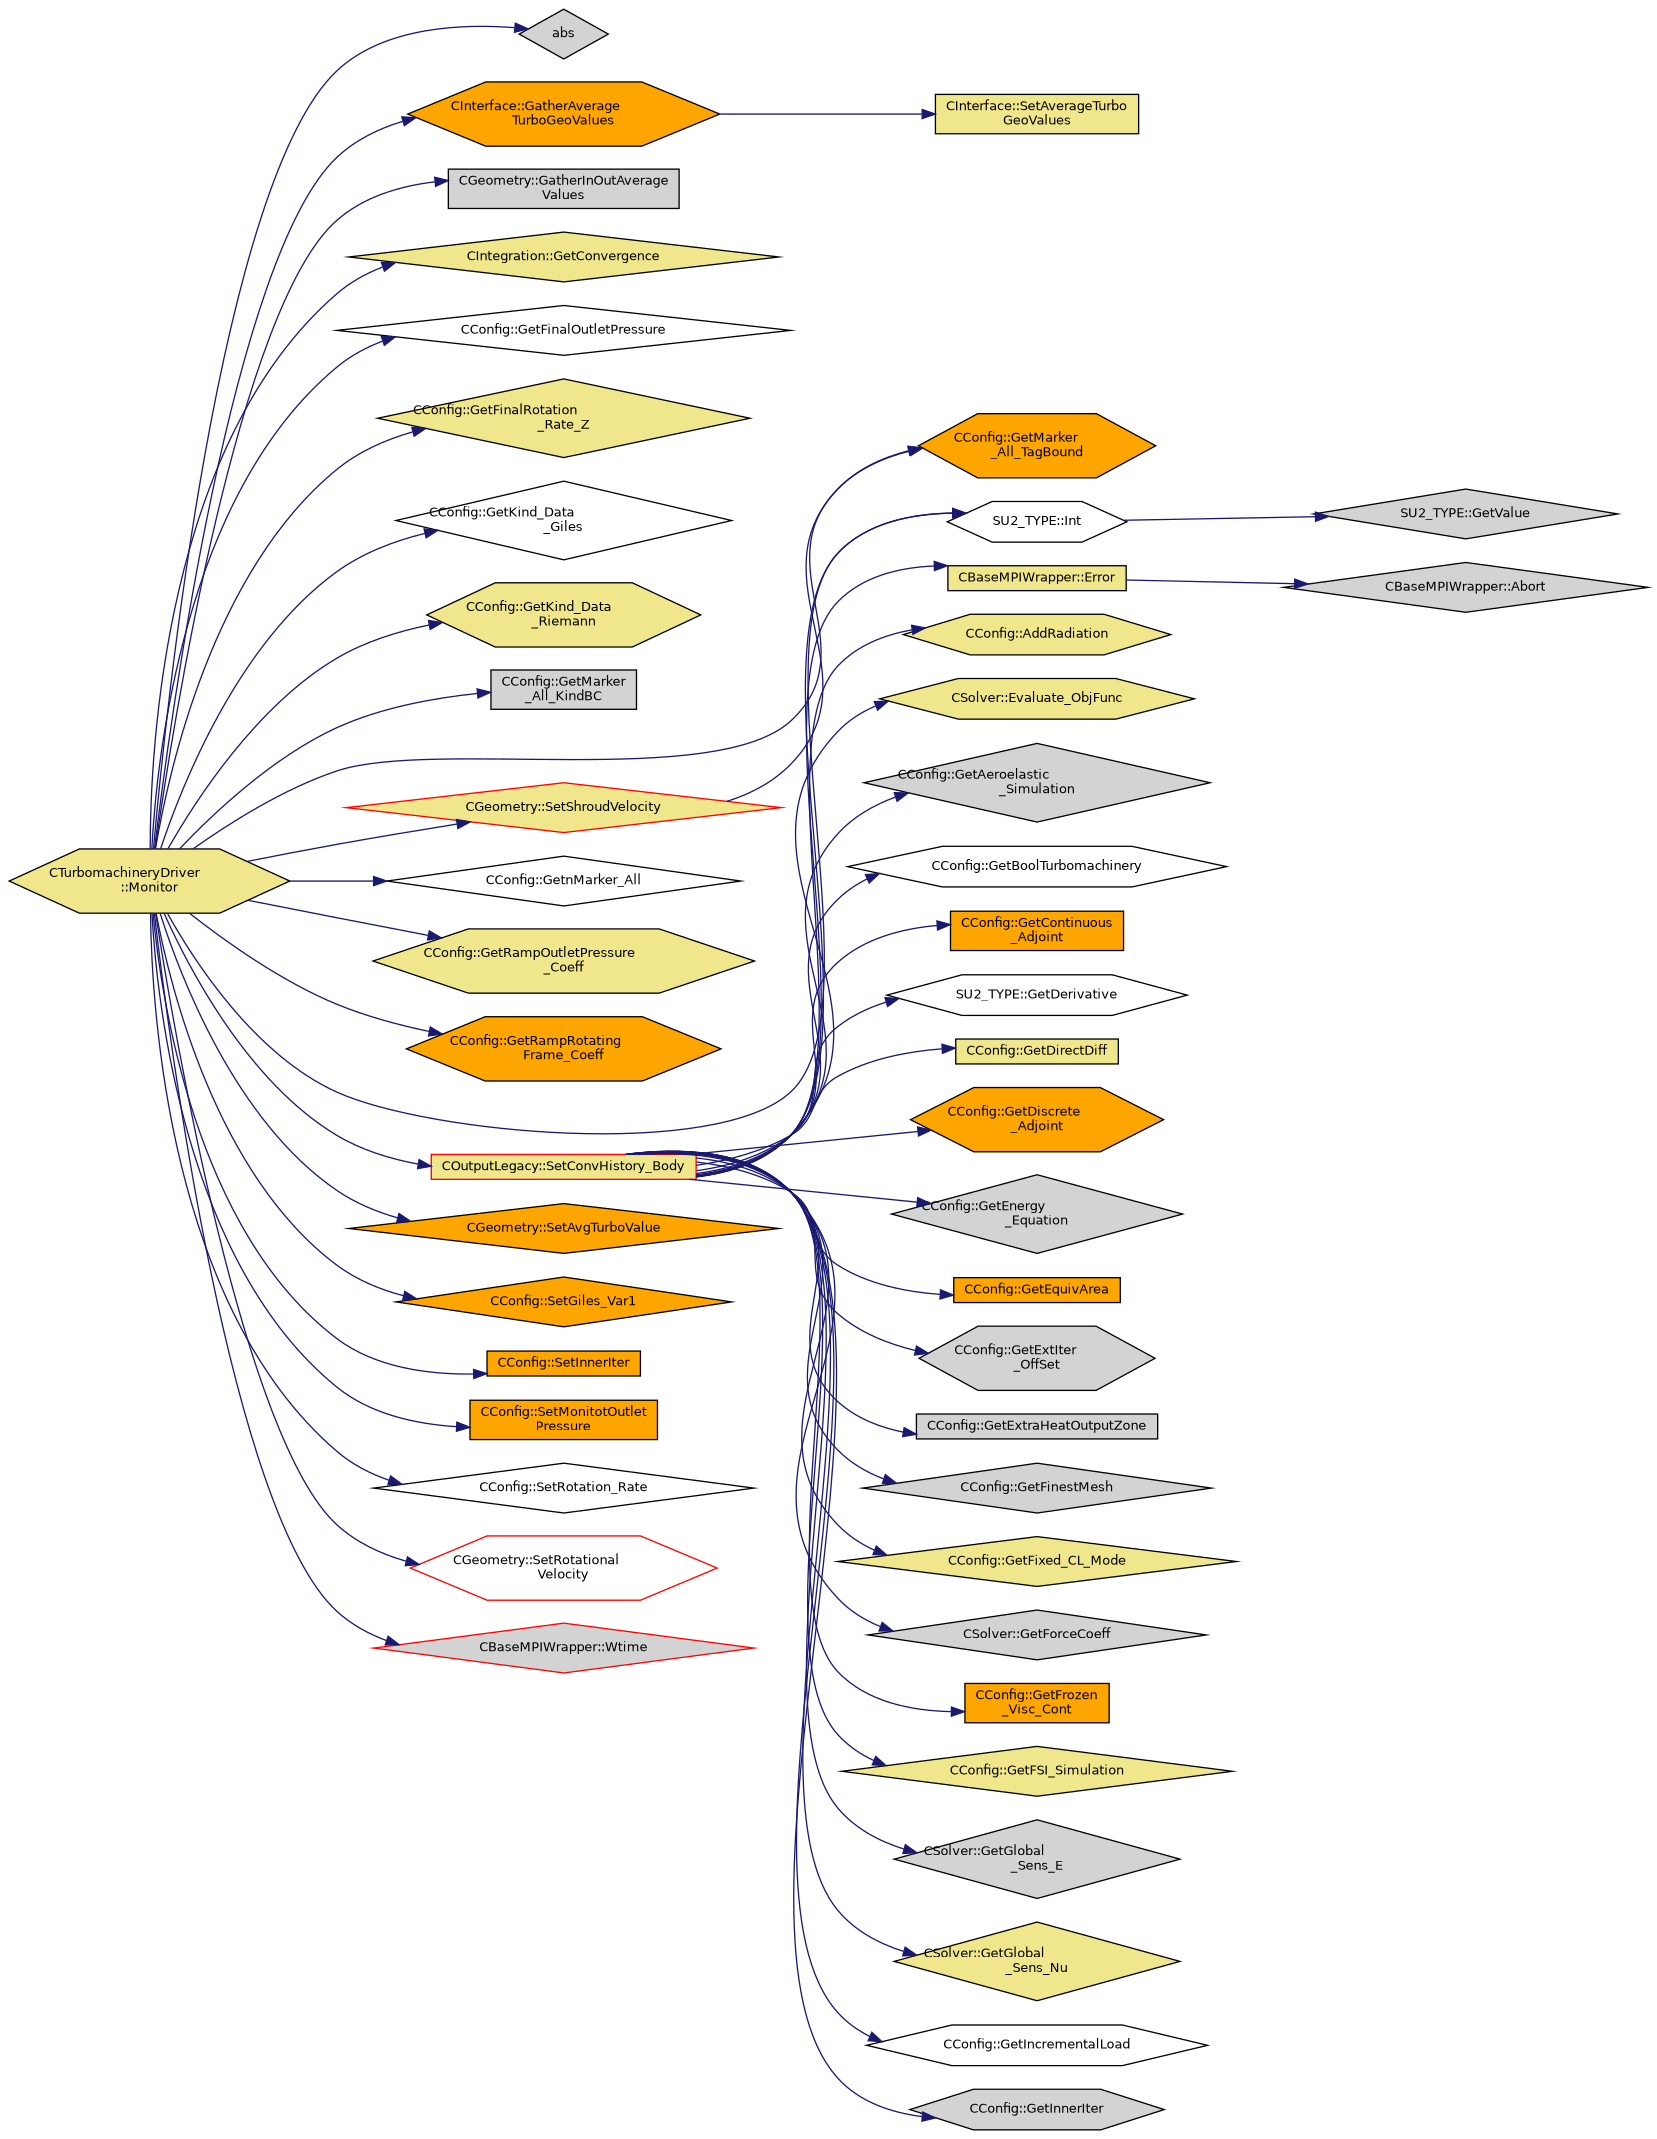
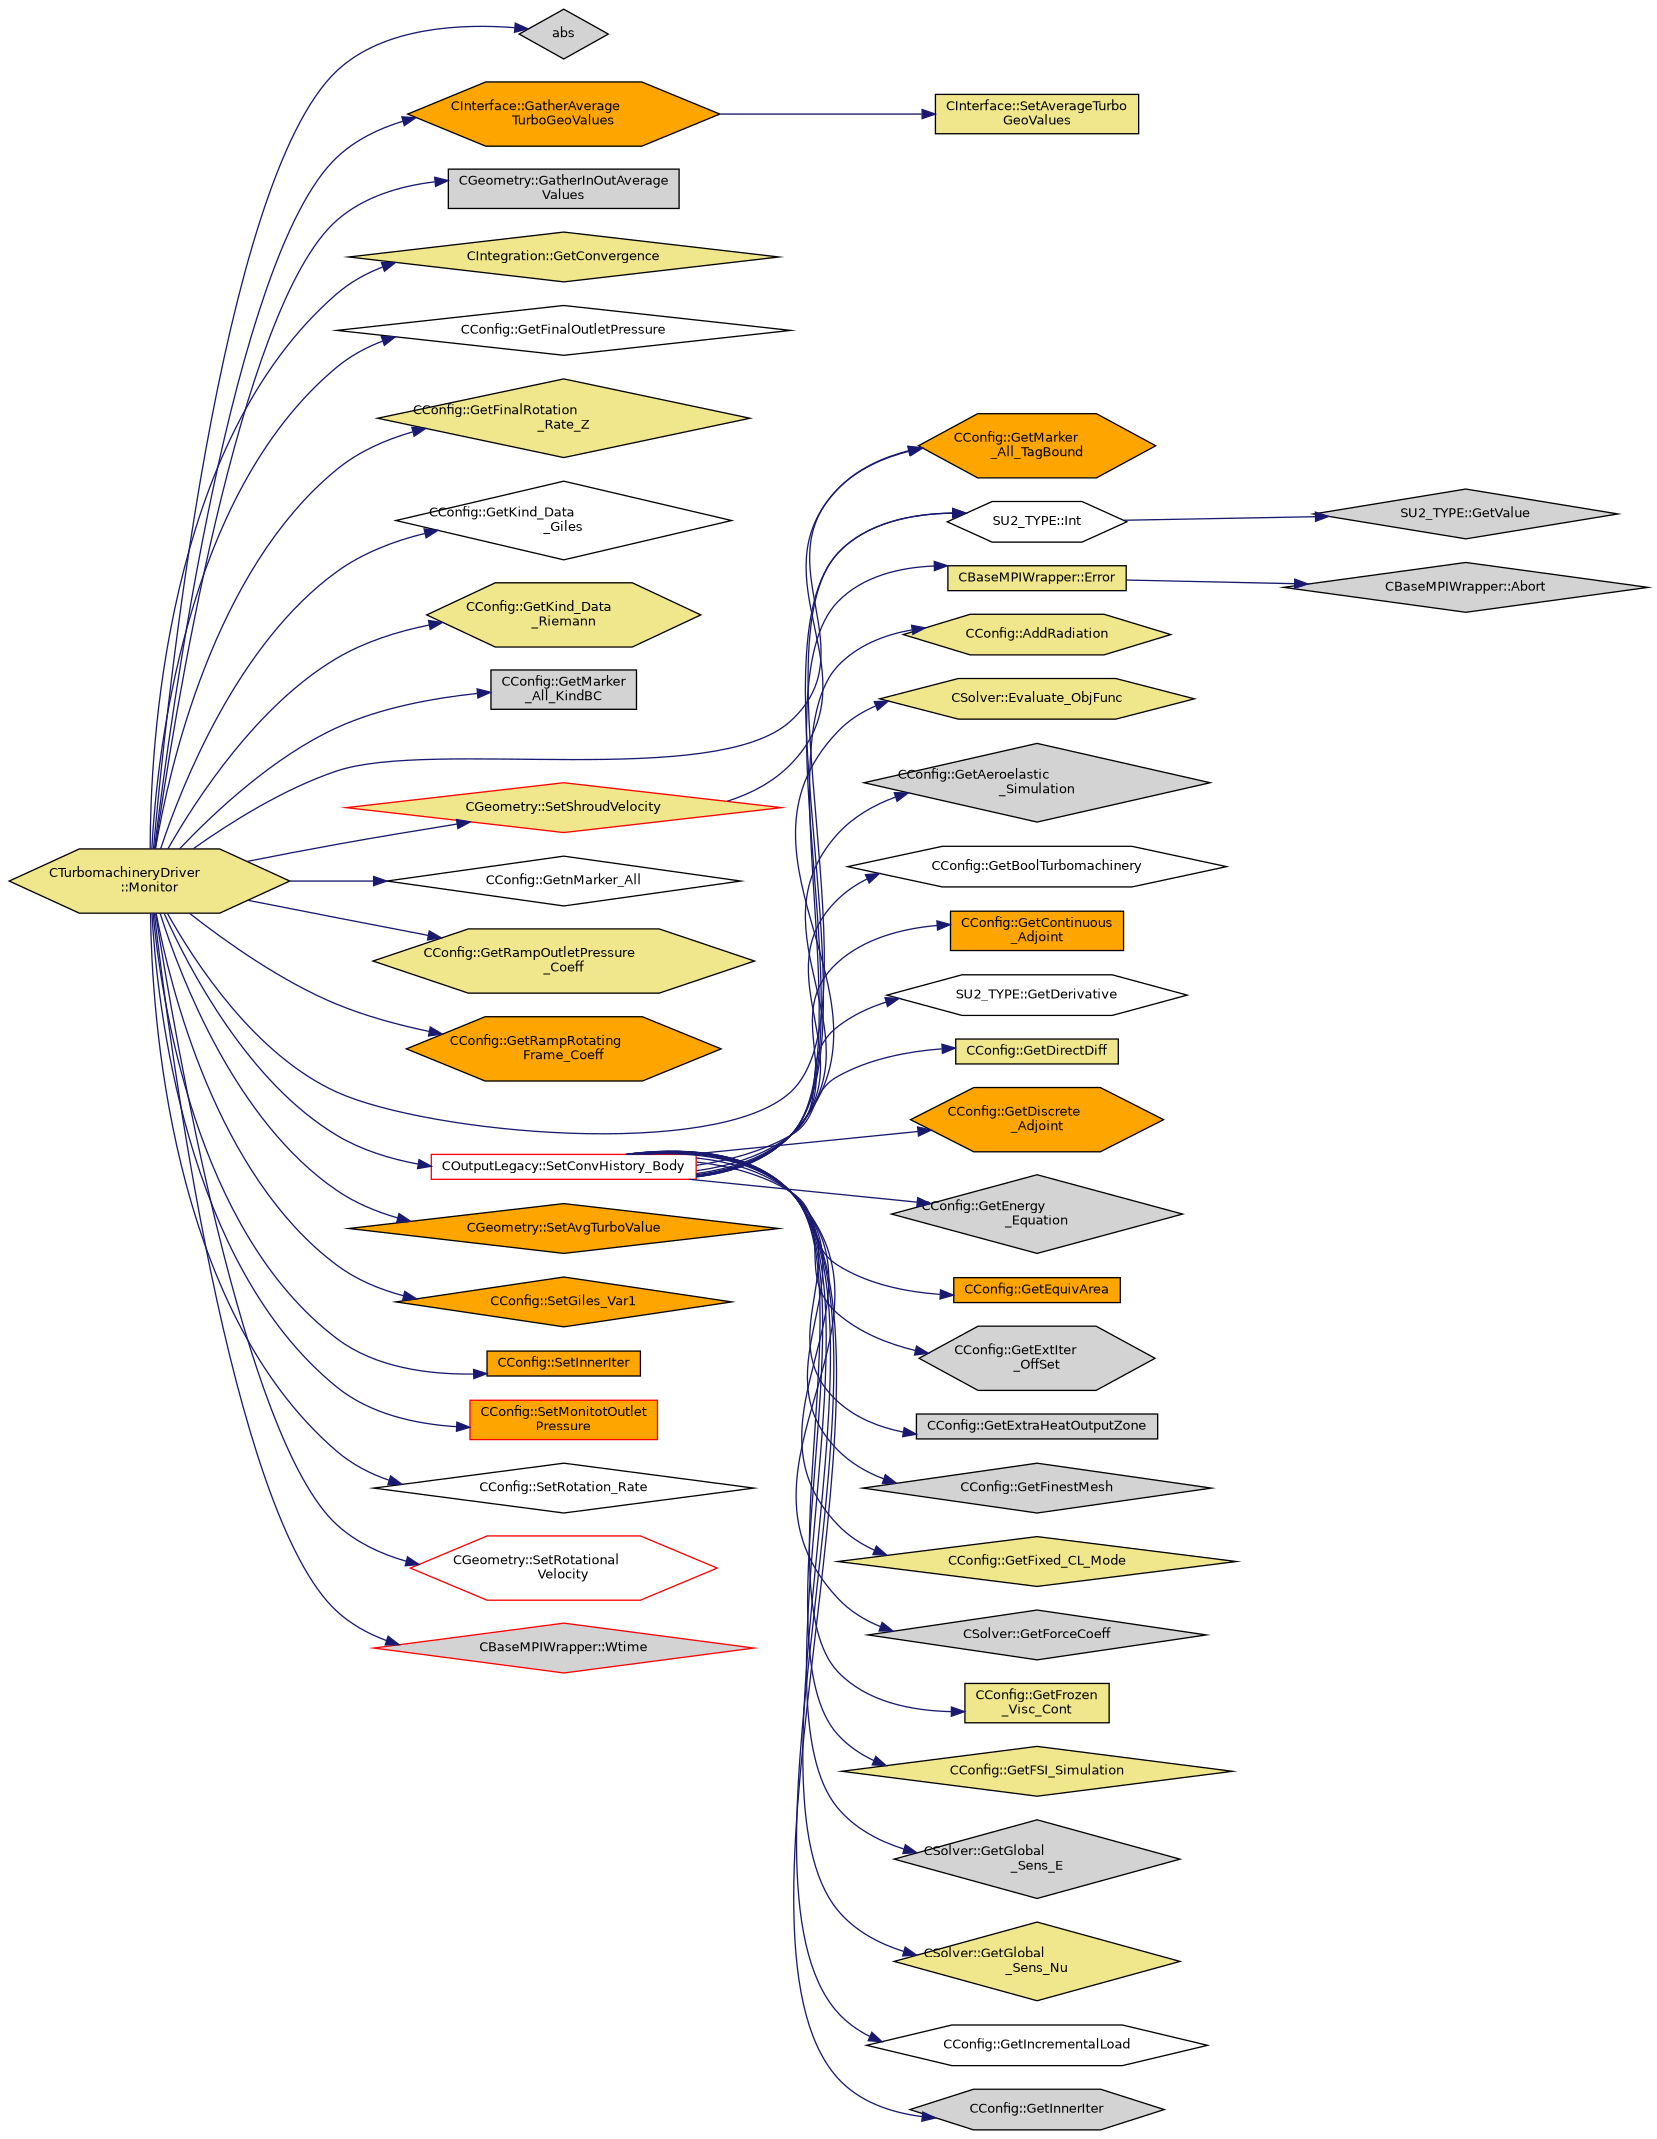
(564, 1167) -> (564, 1167)
(564, 1420) -> (564, 1420)
(1037, 1703) -> (1037, 1703)
